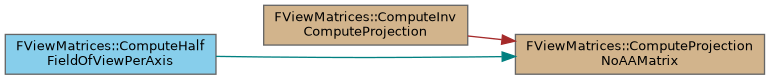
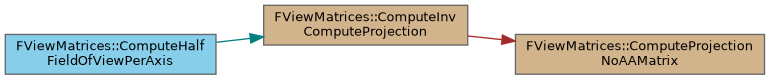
(359, 58) -> (233, 40)
